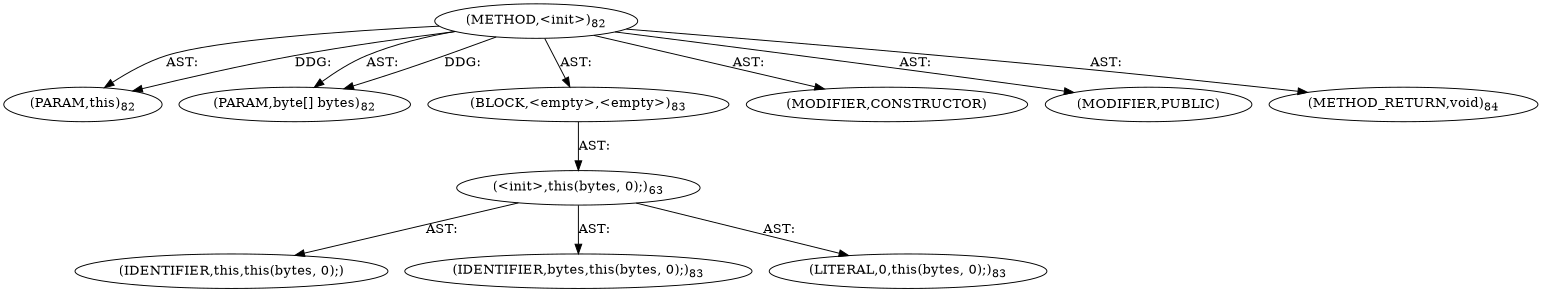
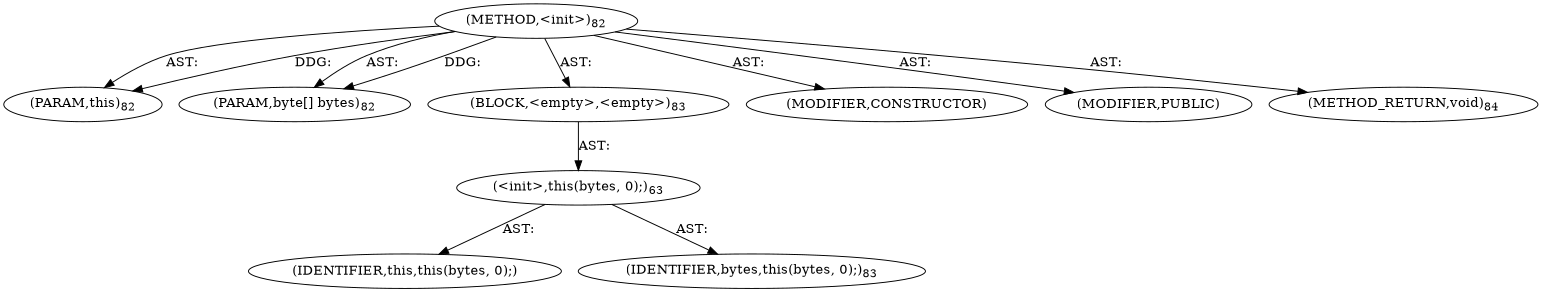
(908, 271) -> none
